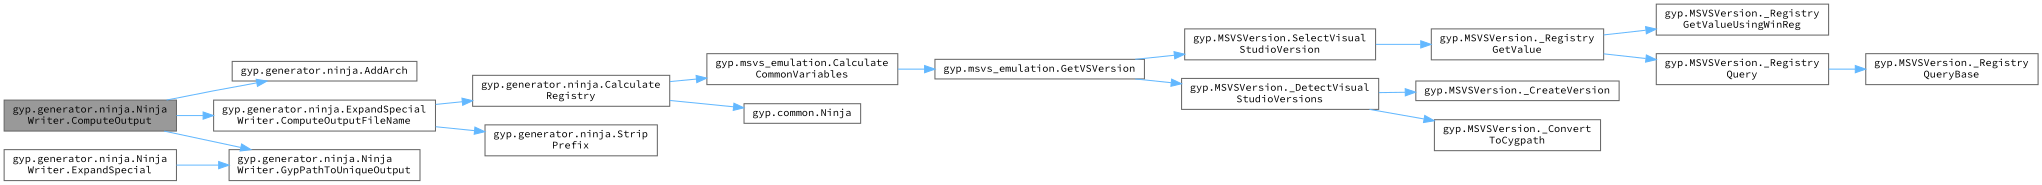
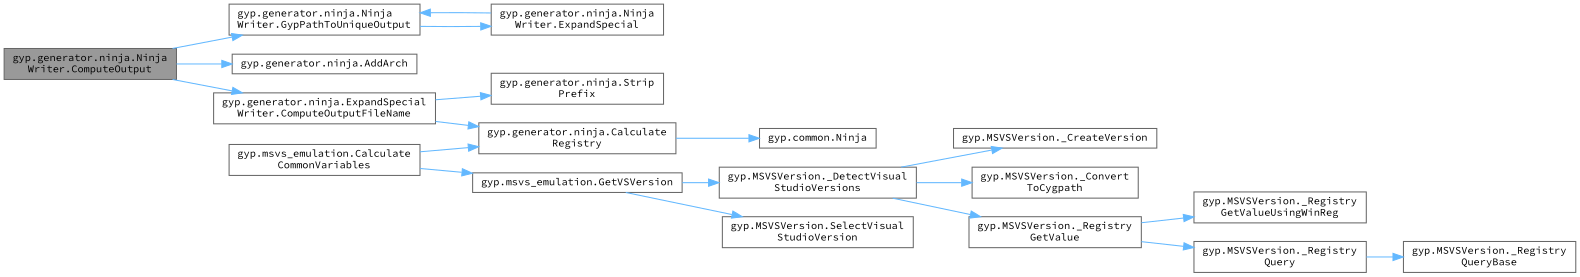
none -> (450, 27)
(1398, 44) -> (931, 206)
(683, 80) -> (444, 150)
